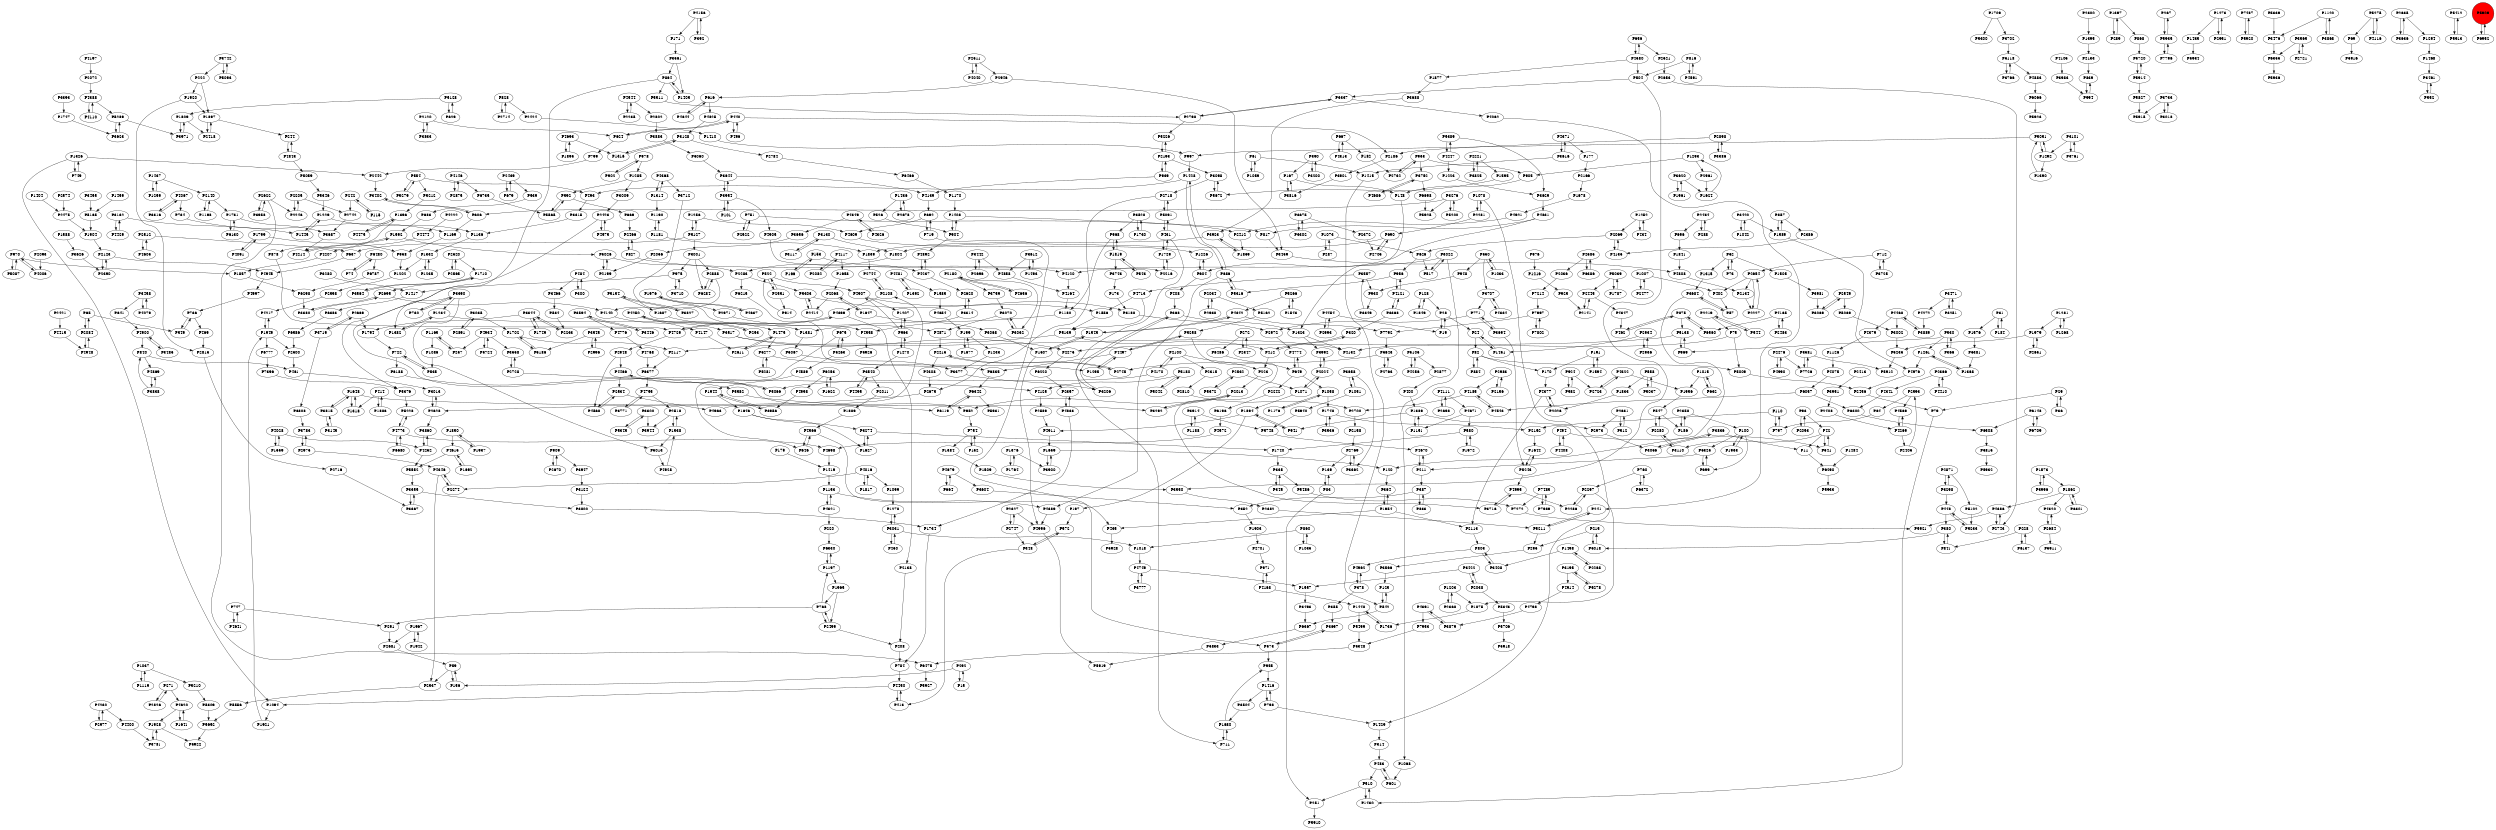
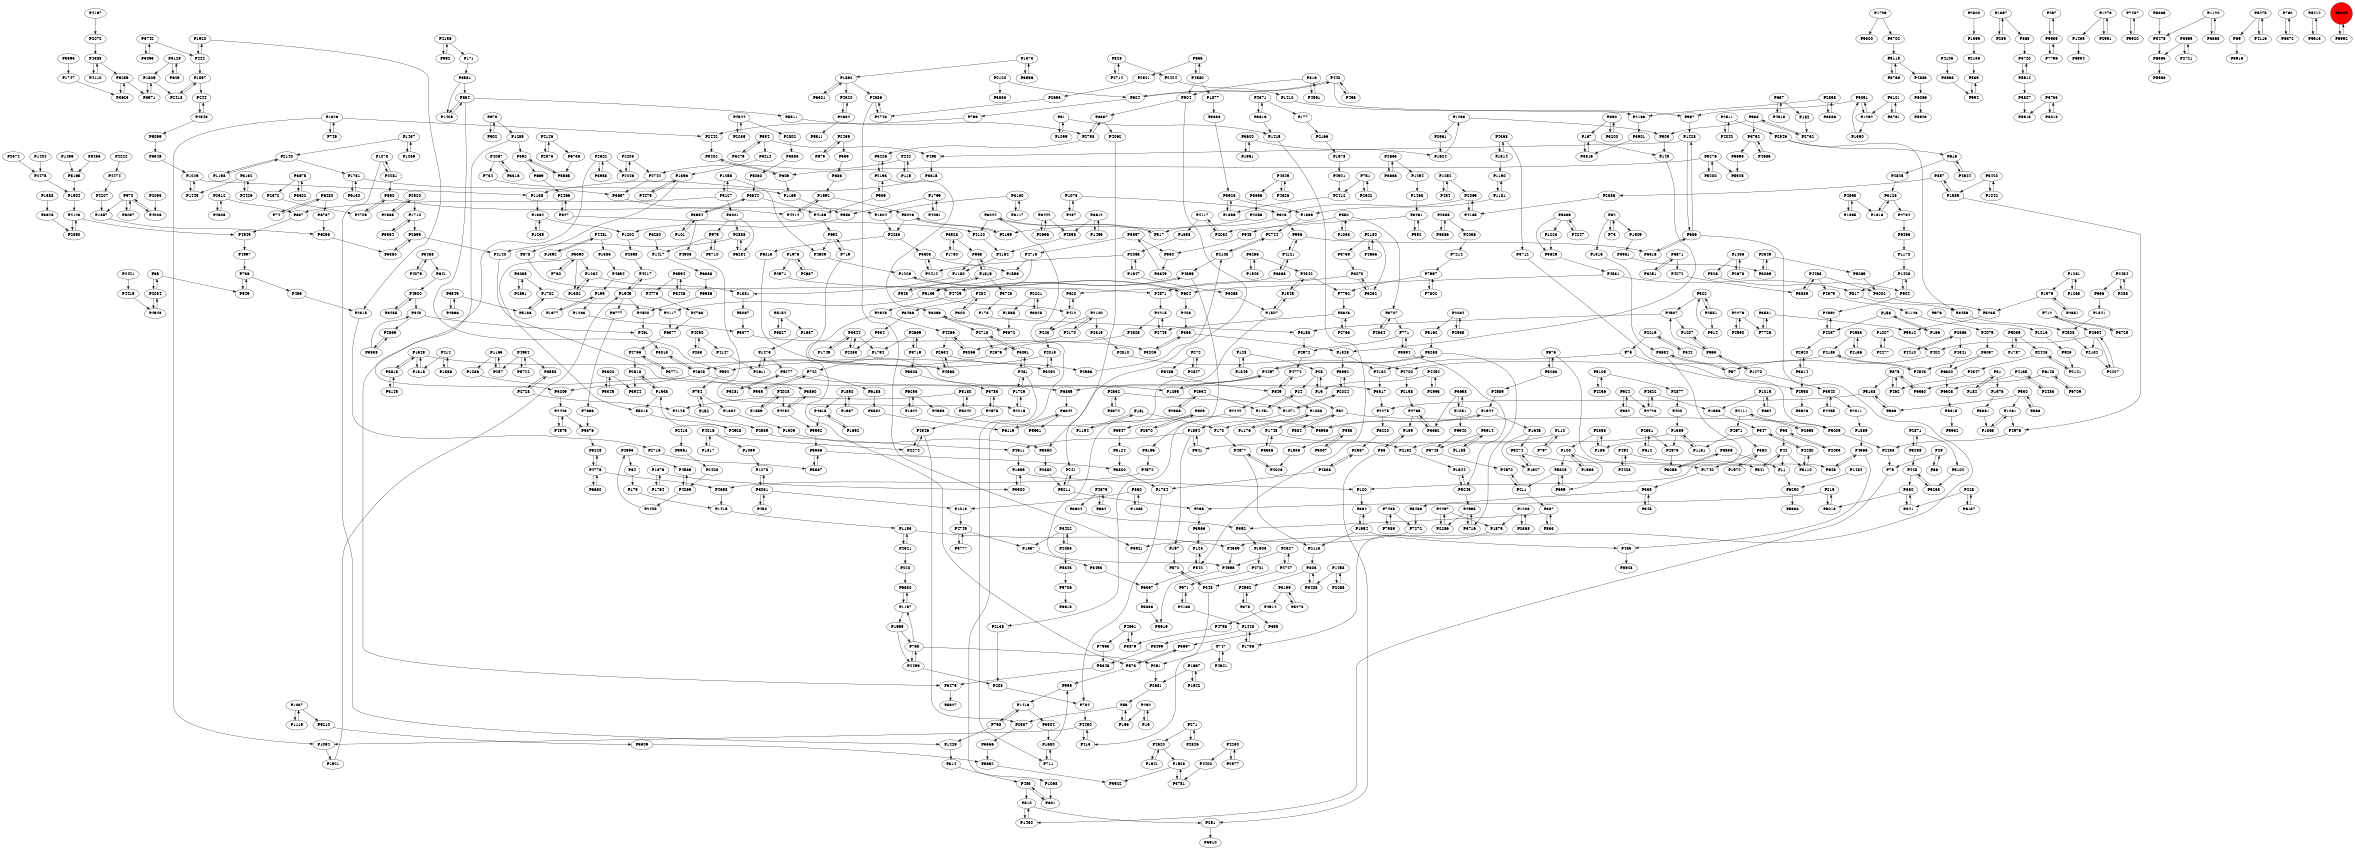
(199, 107) -> (198, 48)
(427, 129) -> none
(1449, 167) -> (1559, 224)
none -> (1319, 223)
(1951, 294) -> (1677, 255)
(1037, 343) -> (1380, 380)
(1596, 372) -> (1082, 431)
none -> (632, 384)
(1829, 422) -> (632, 479)
(1617, 479) -> none
